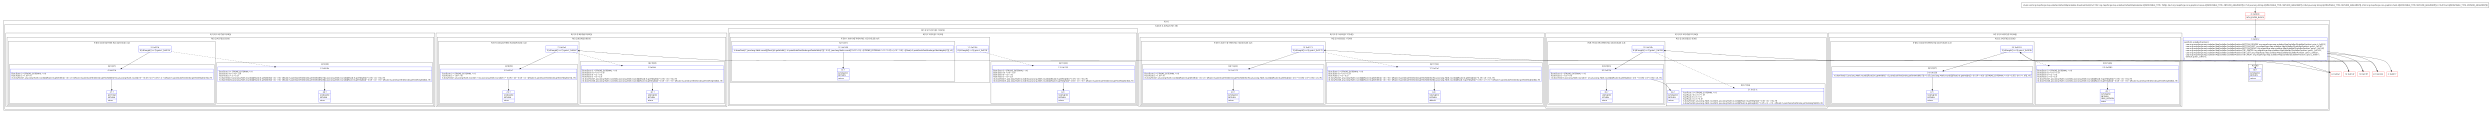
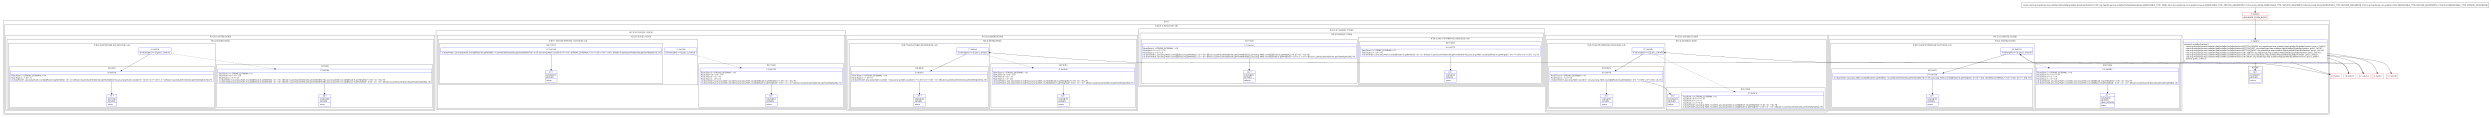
(2255, 17) -> (2255, 17)
(1308, 49) -> none
